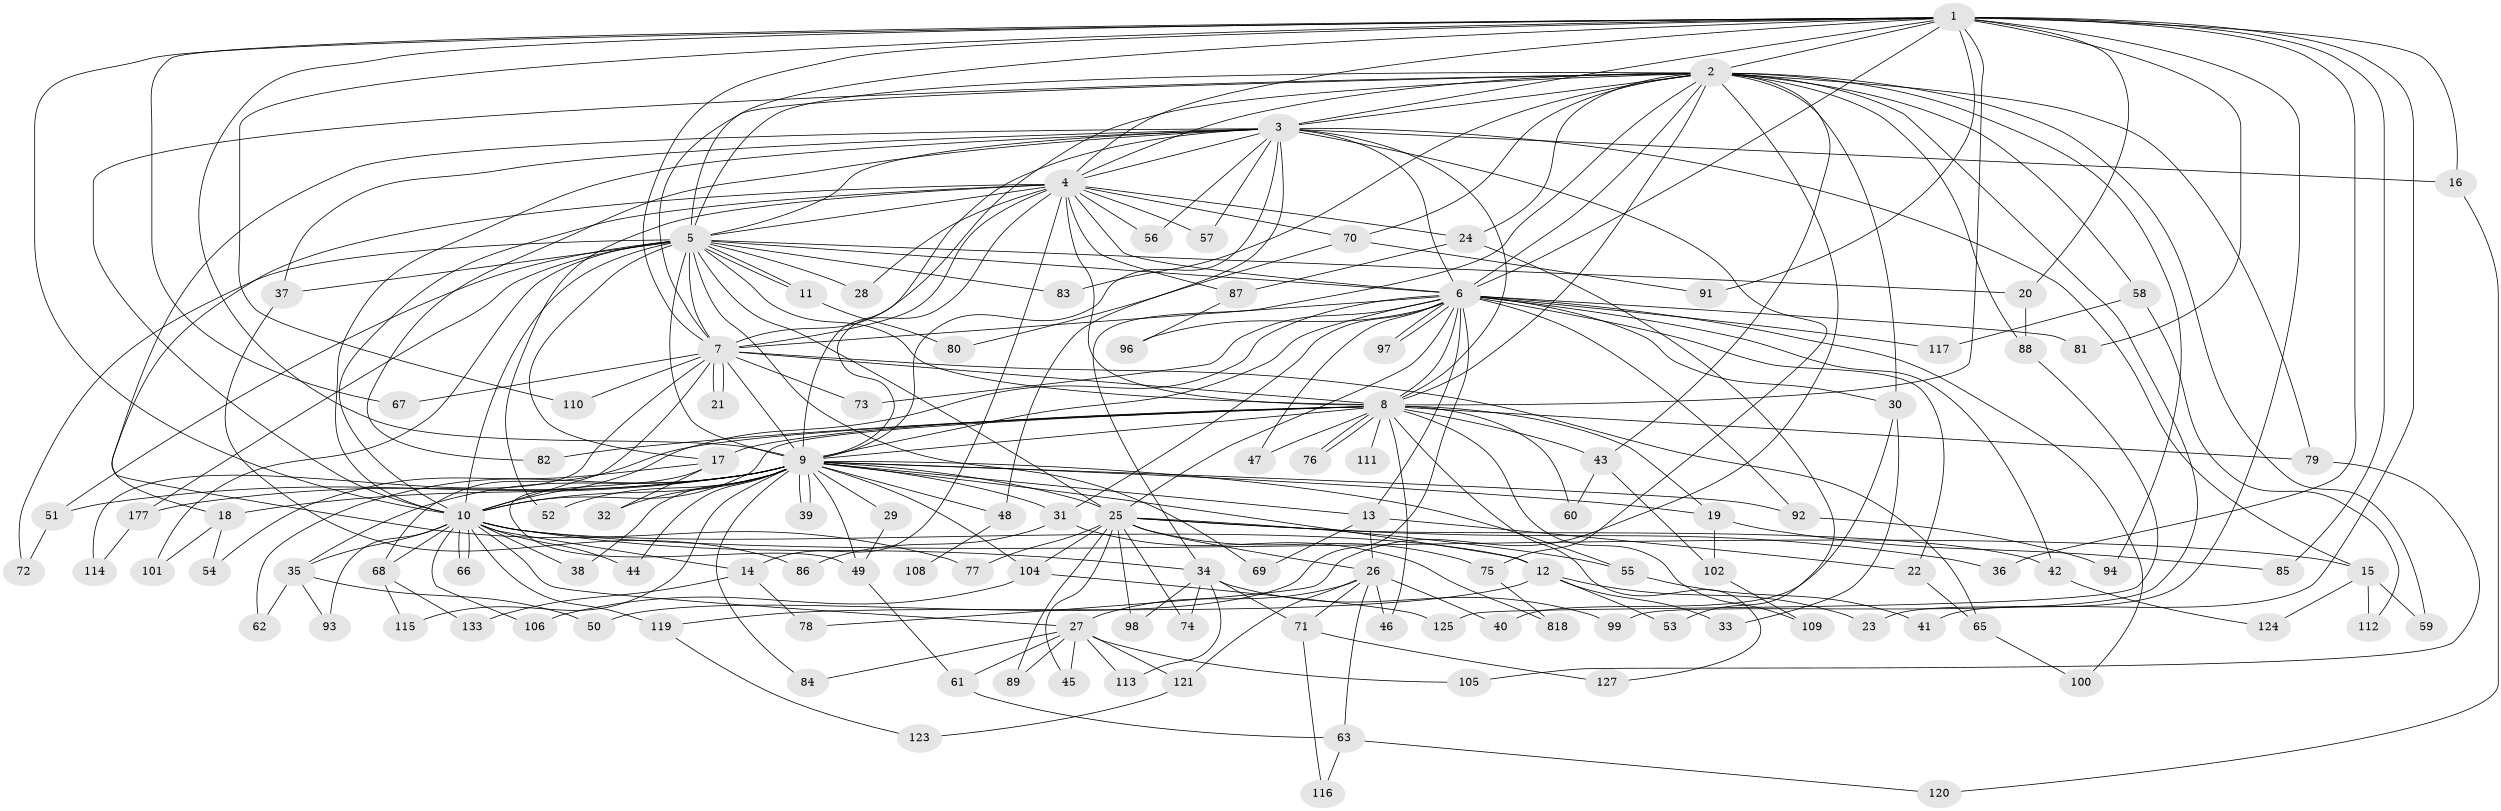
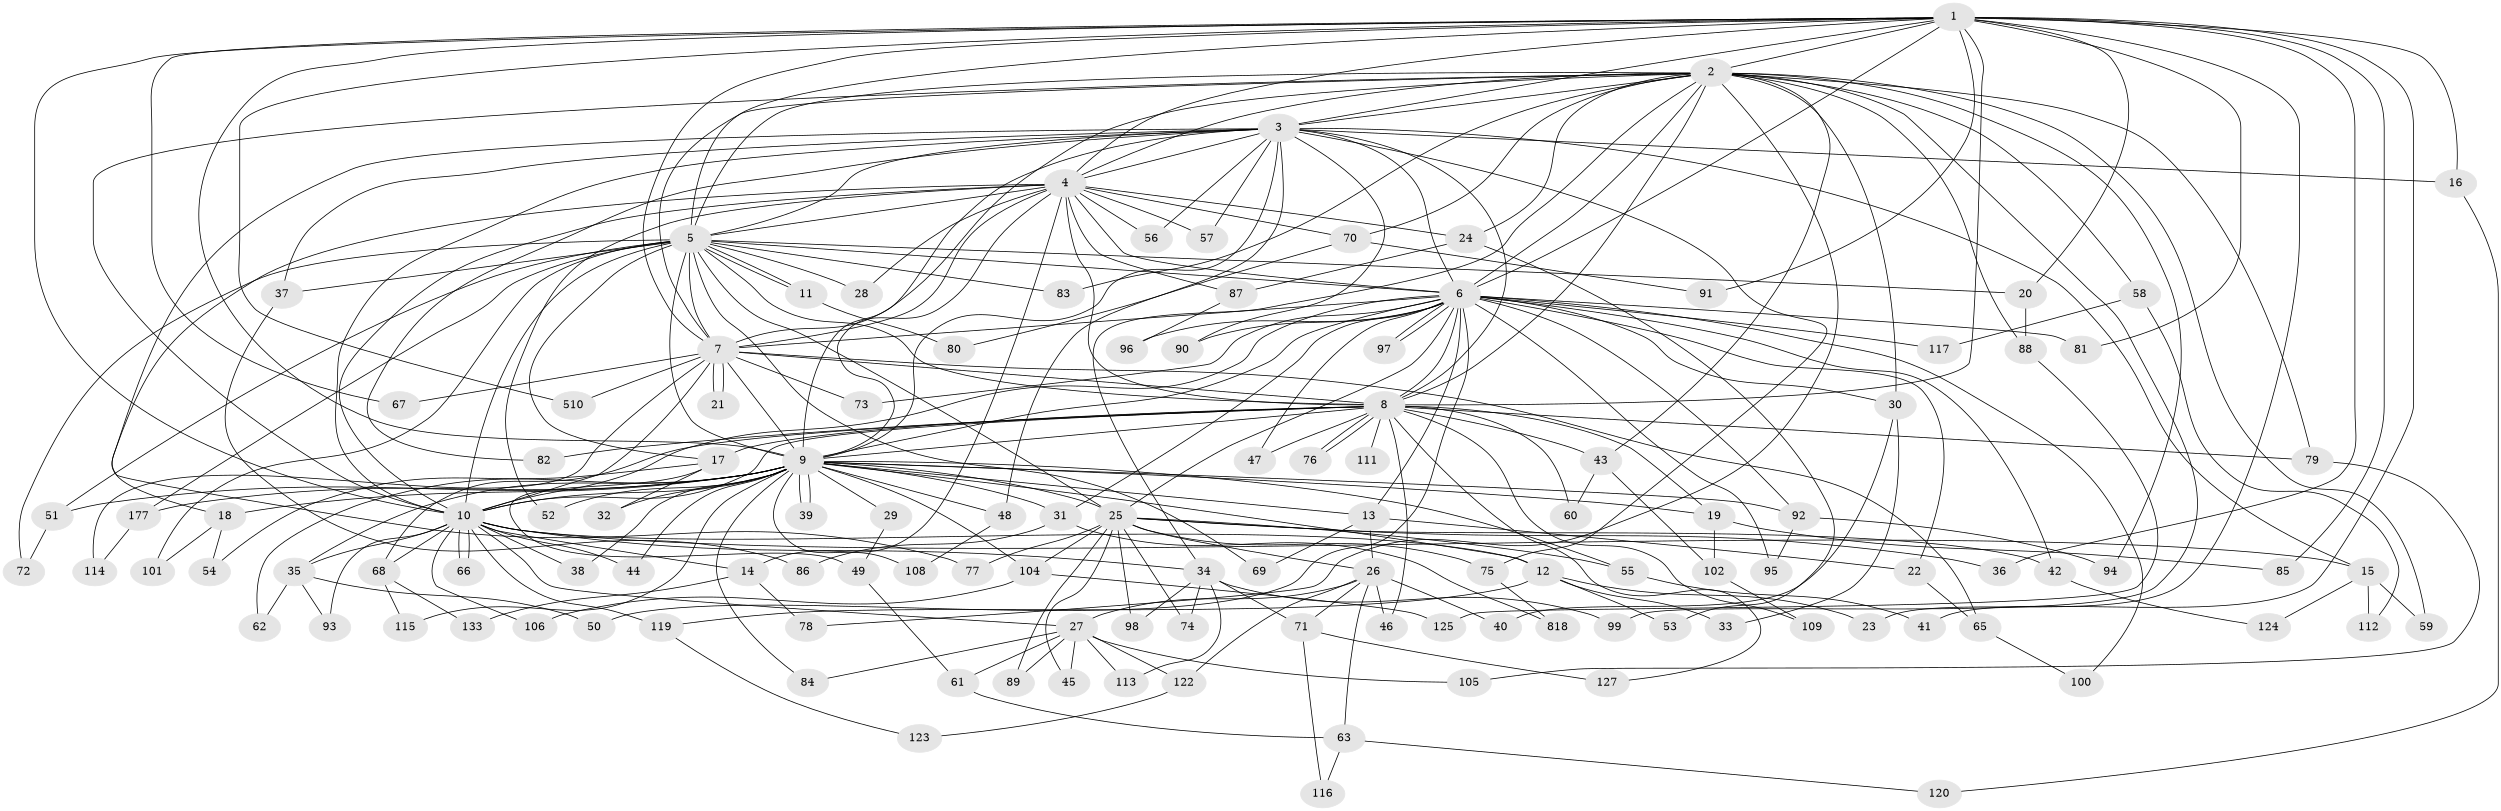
none -> (1182, 350)
(574, 405) -> (574, 405)
(839, 513) -> (776, 525)
none -> (1771, 572)
(1184, 683) -> (1184, 683)
